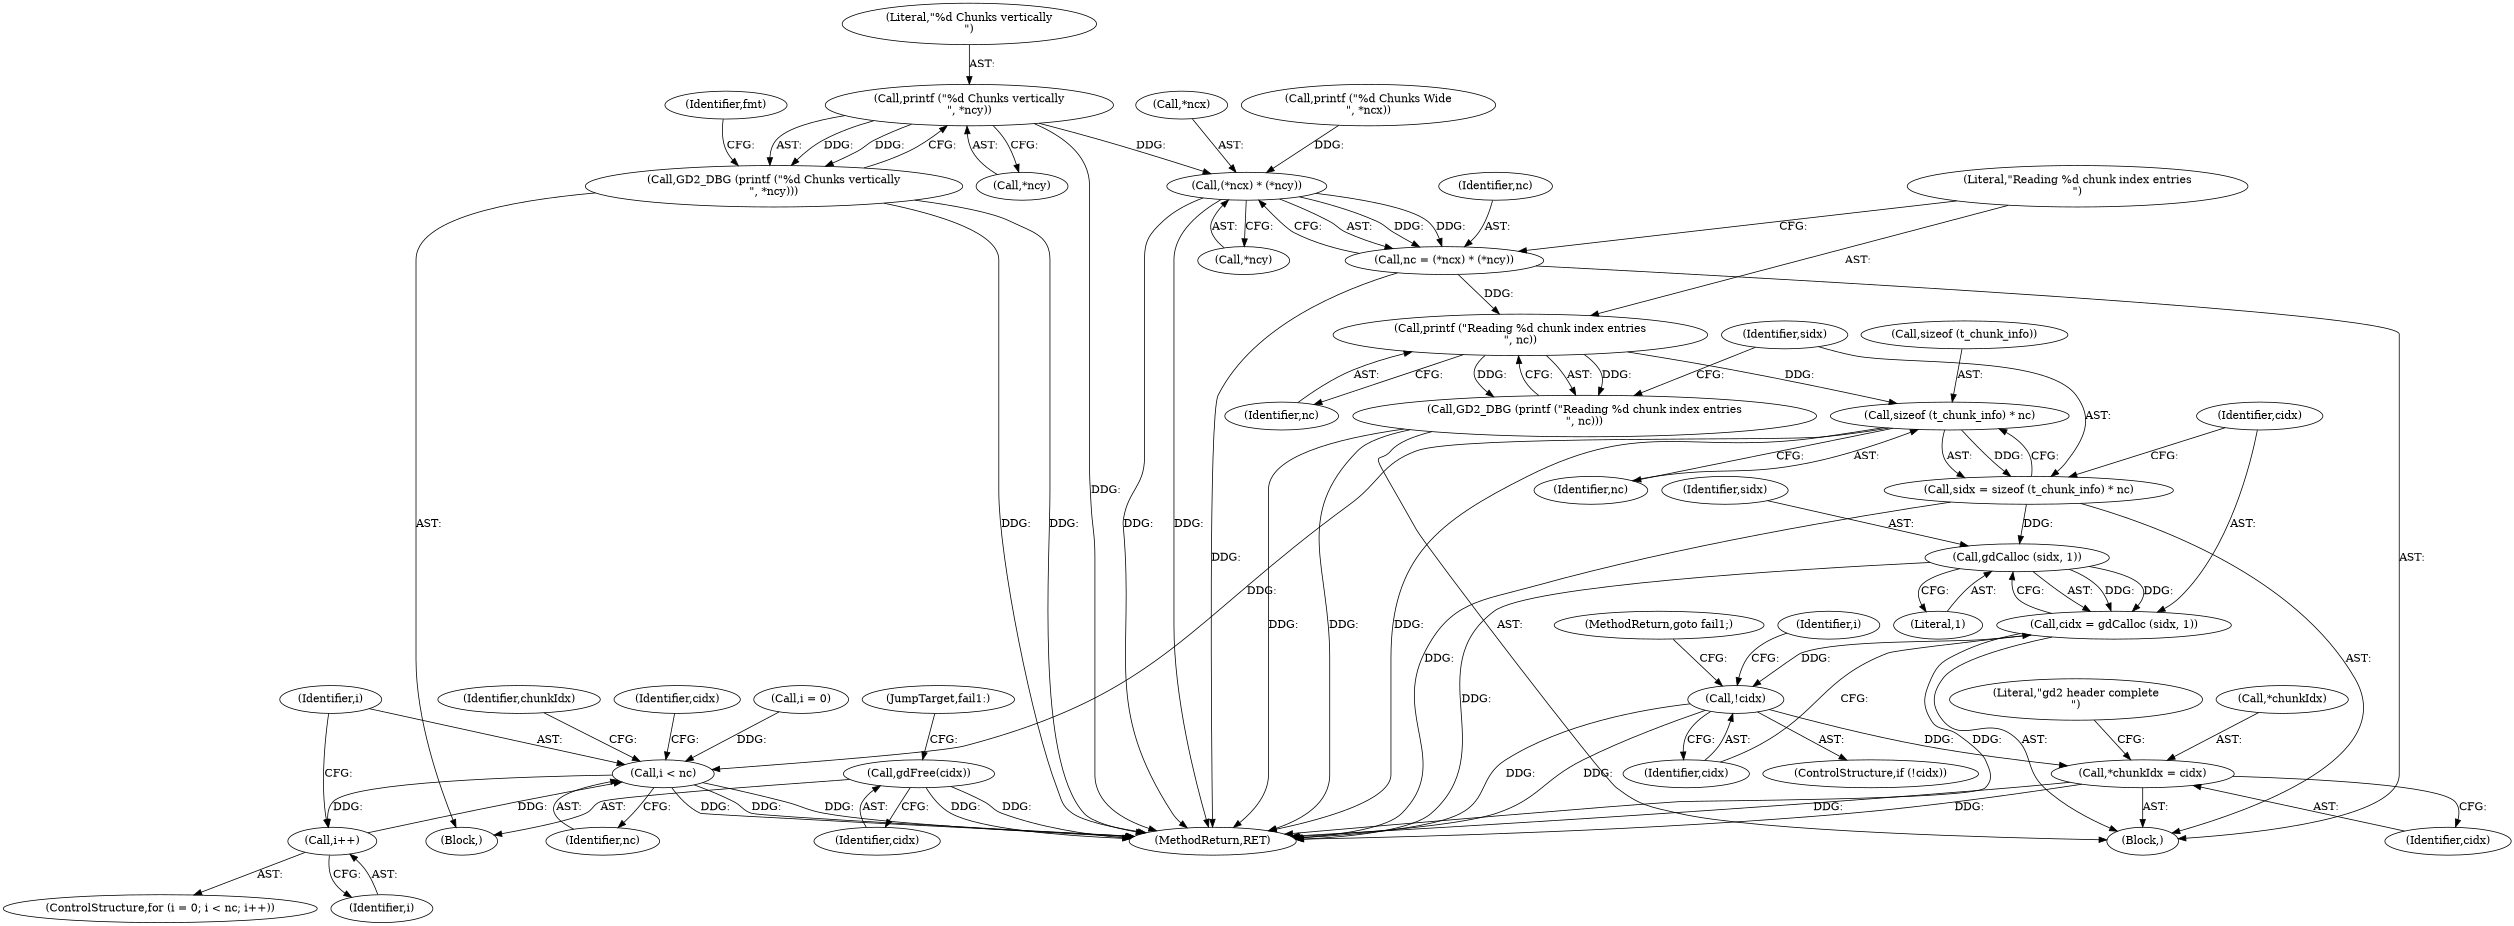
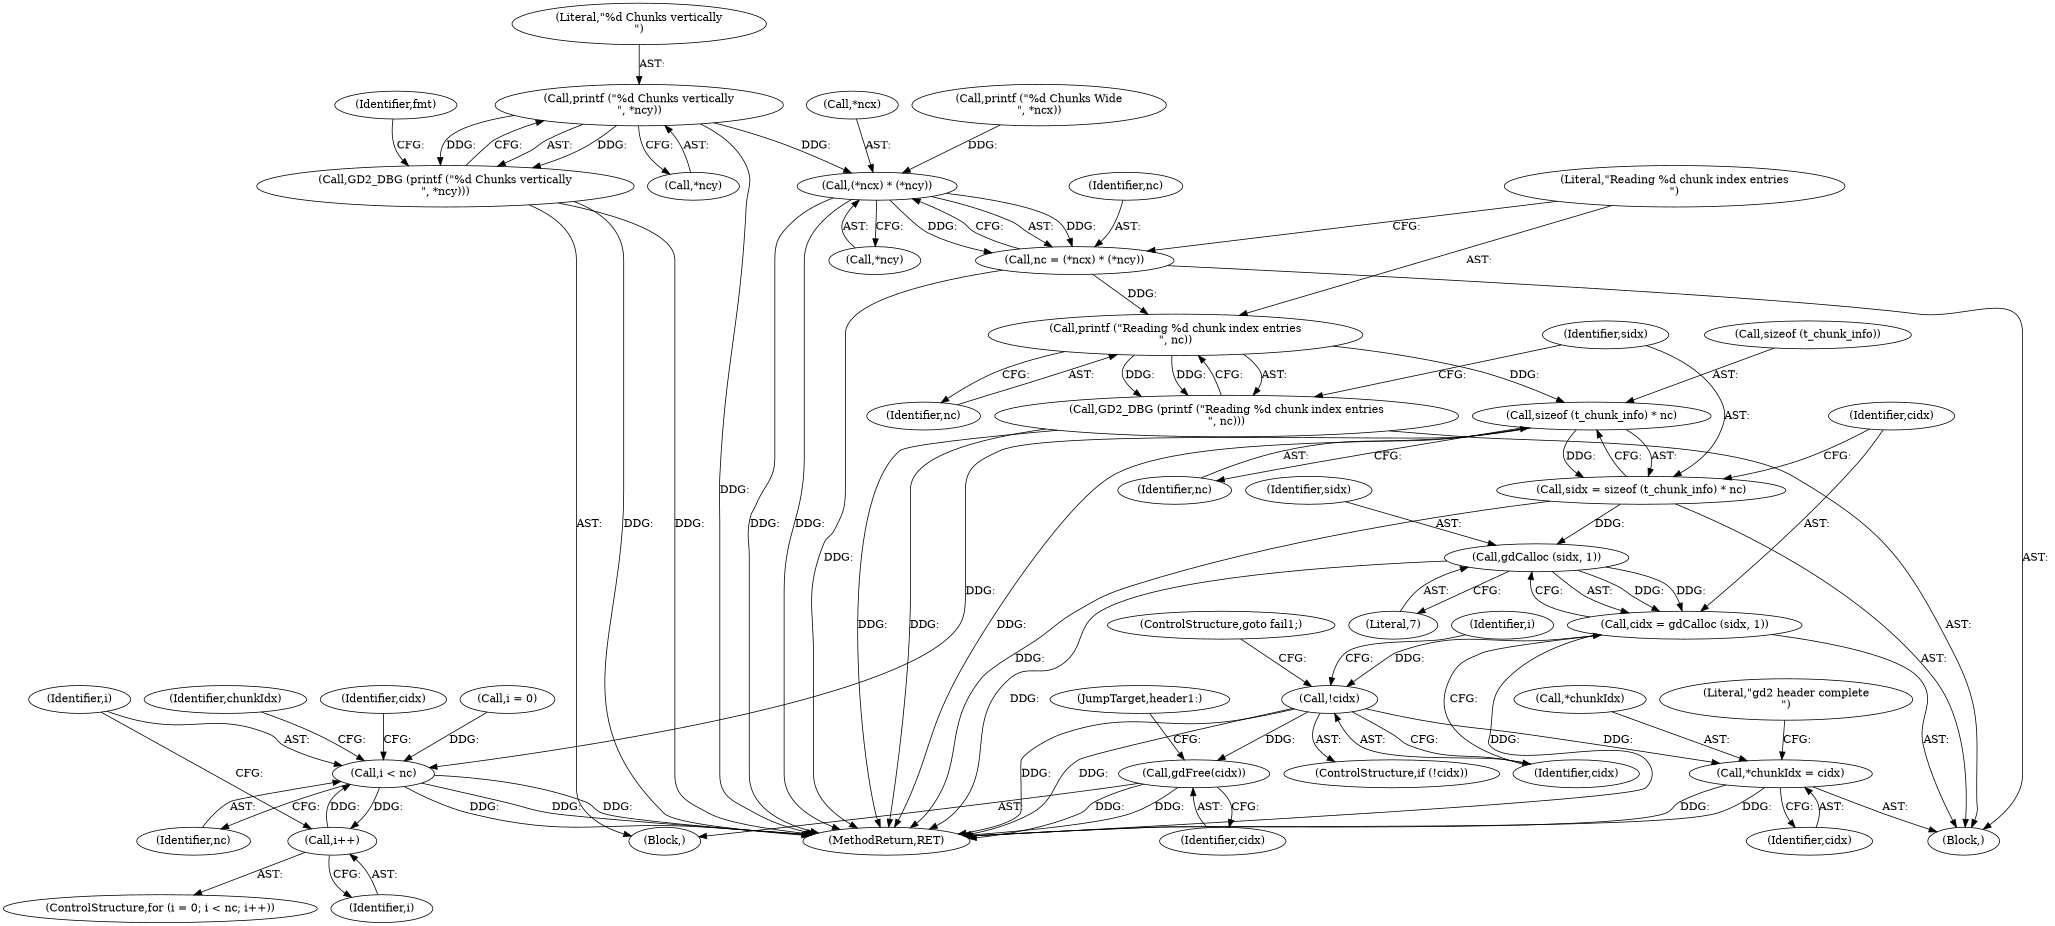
(1659, 625) -> (1221, 625)
(1938, 625) -> (1393, 625)
(938, 699) -> (1140, 699)
none -> (1266, 734)
